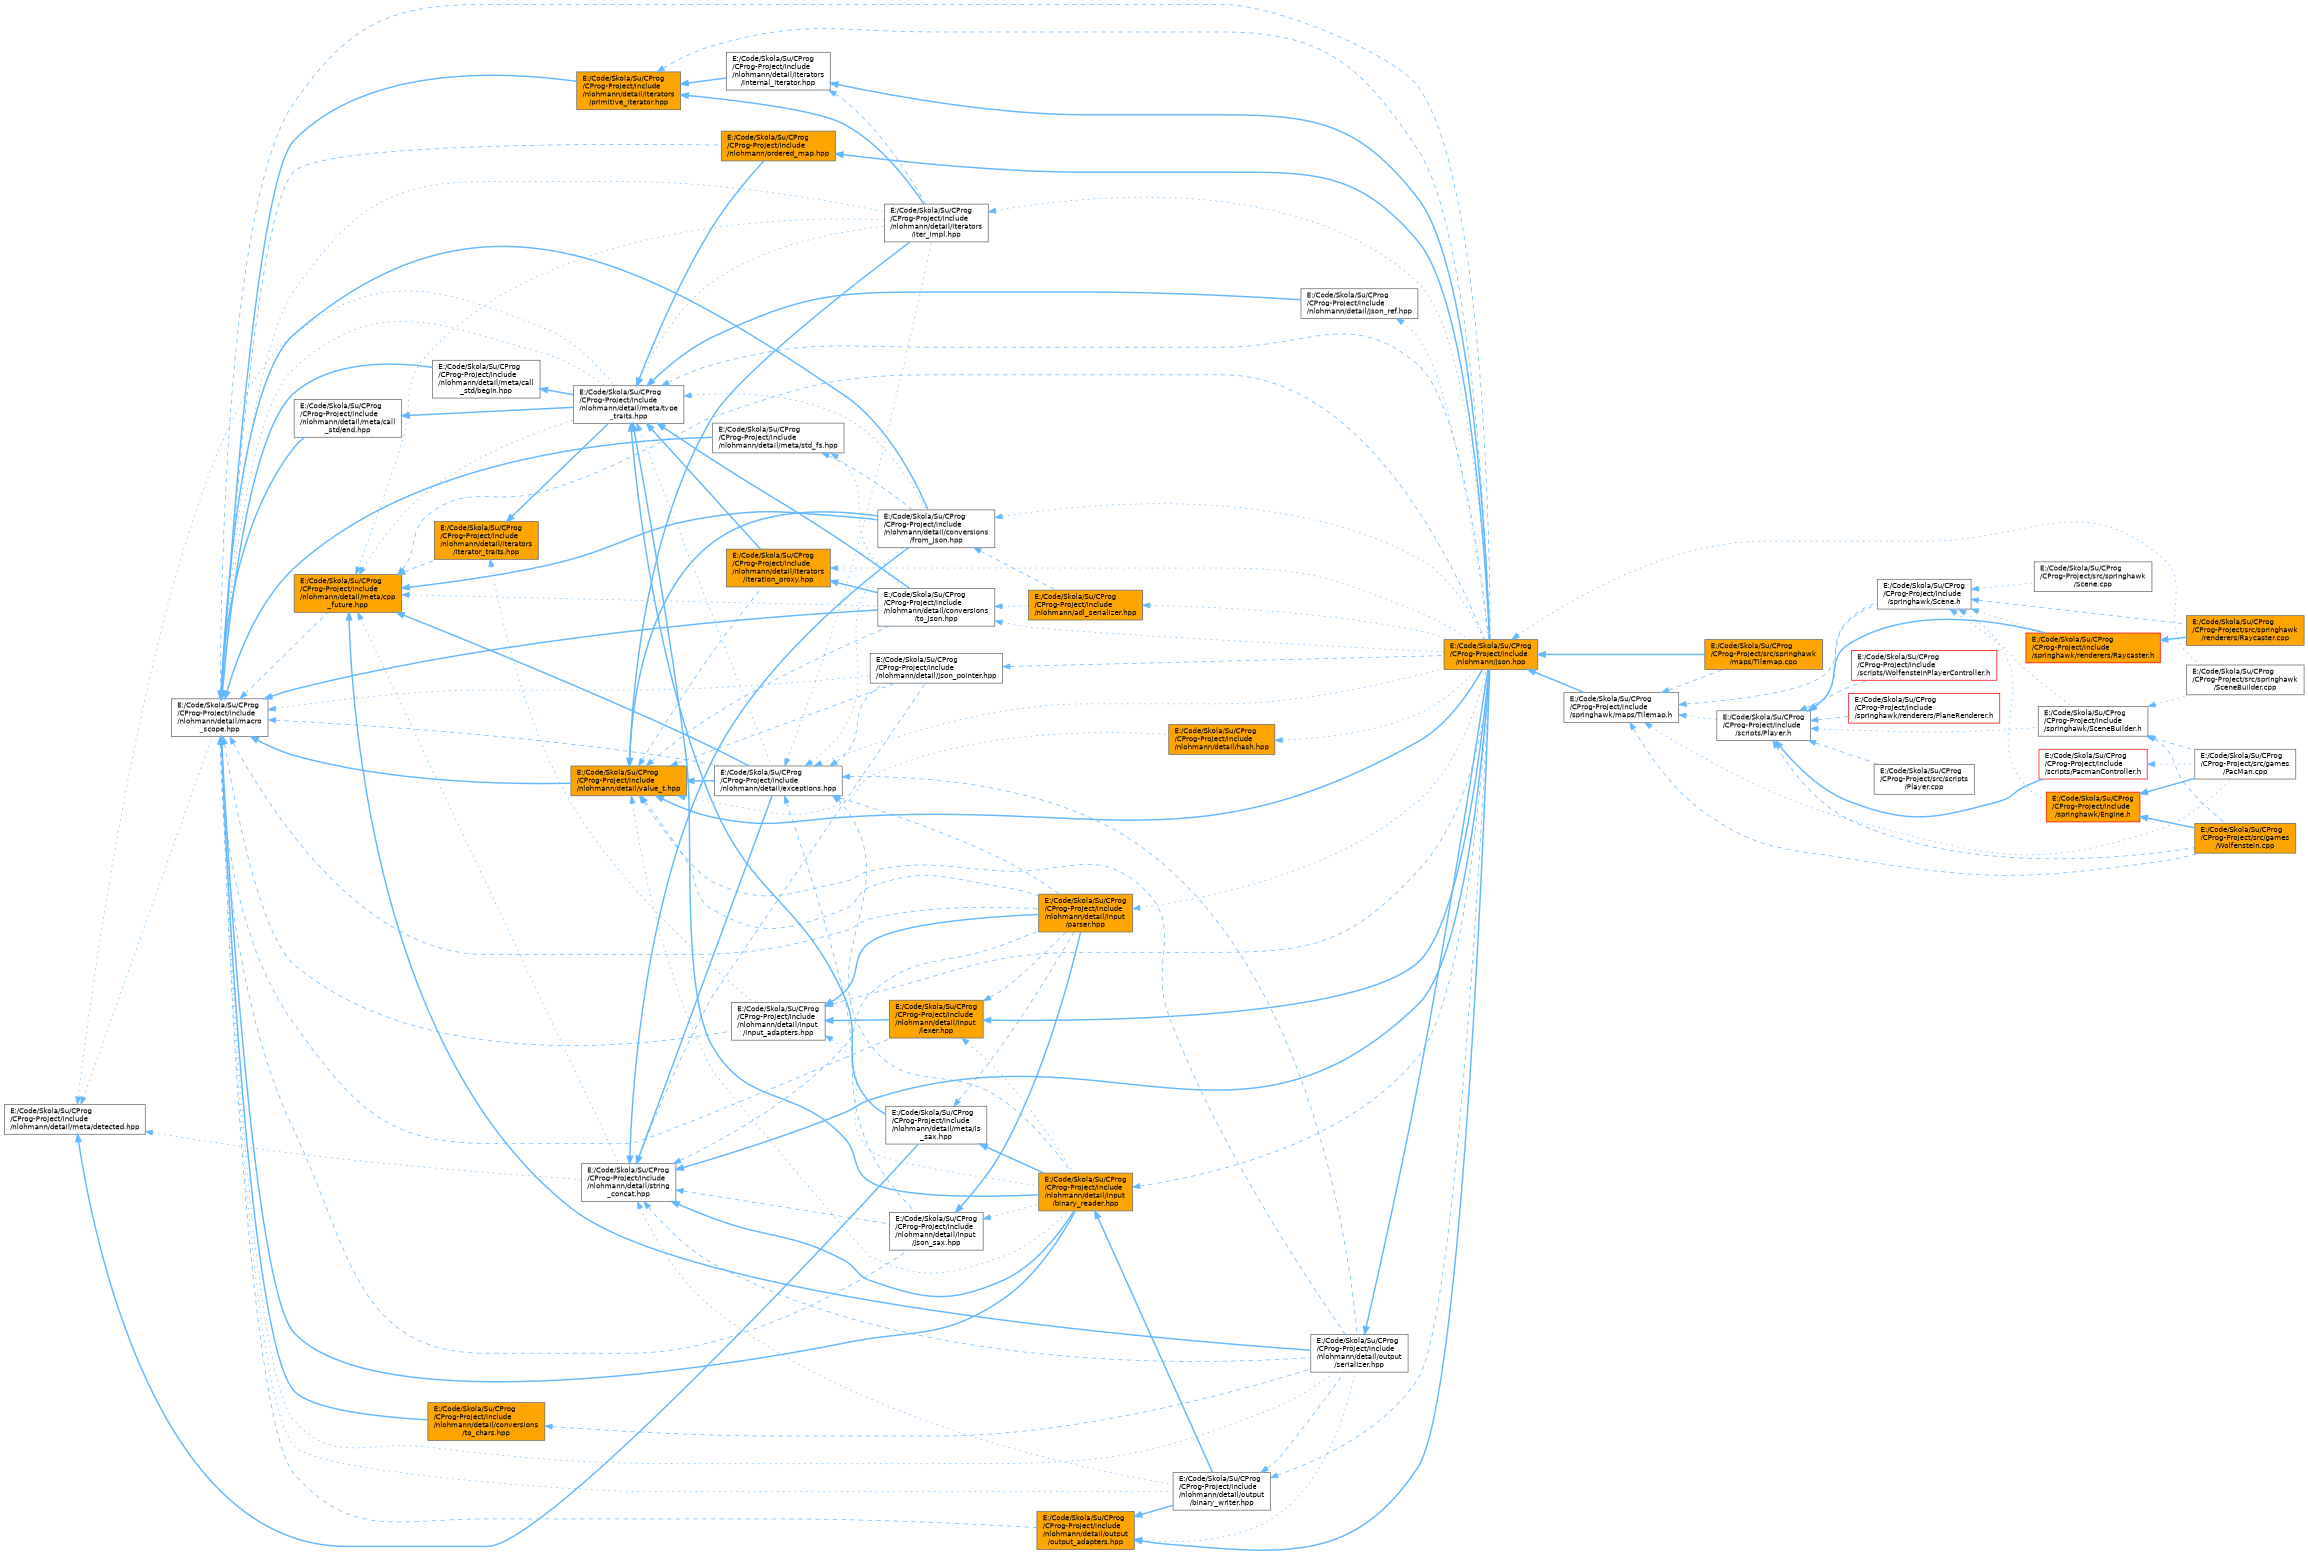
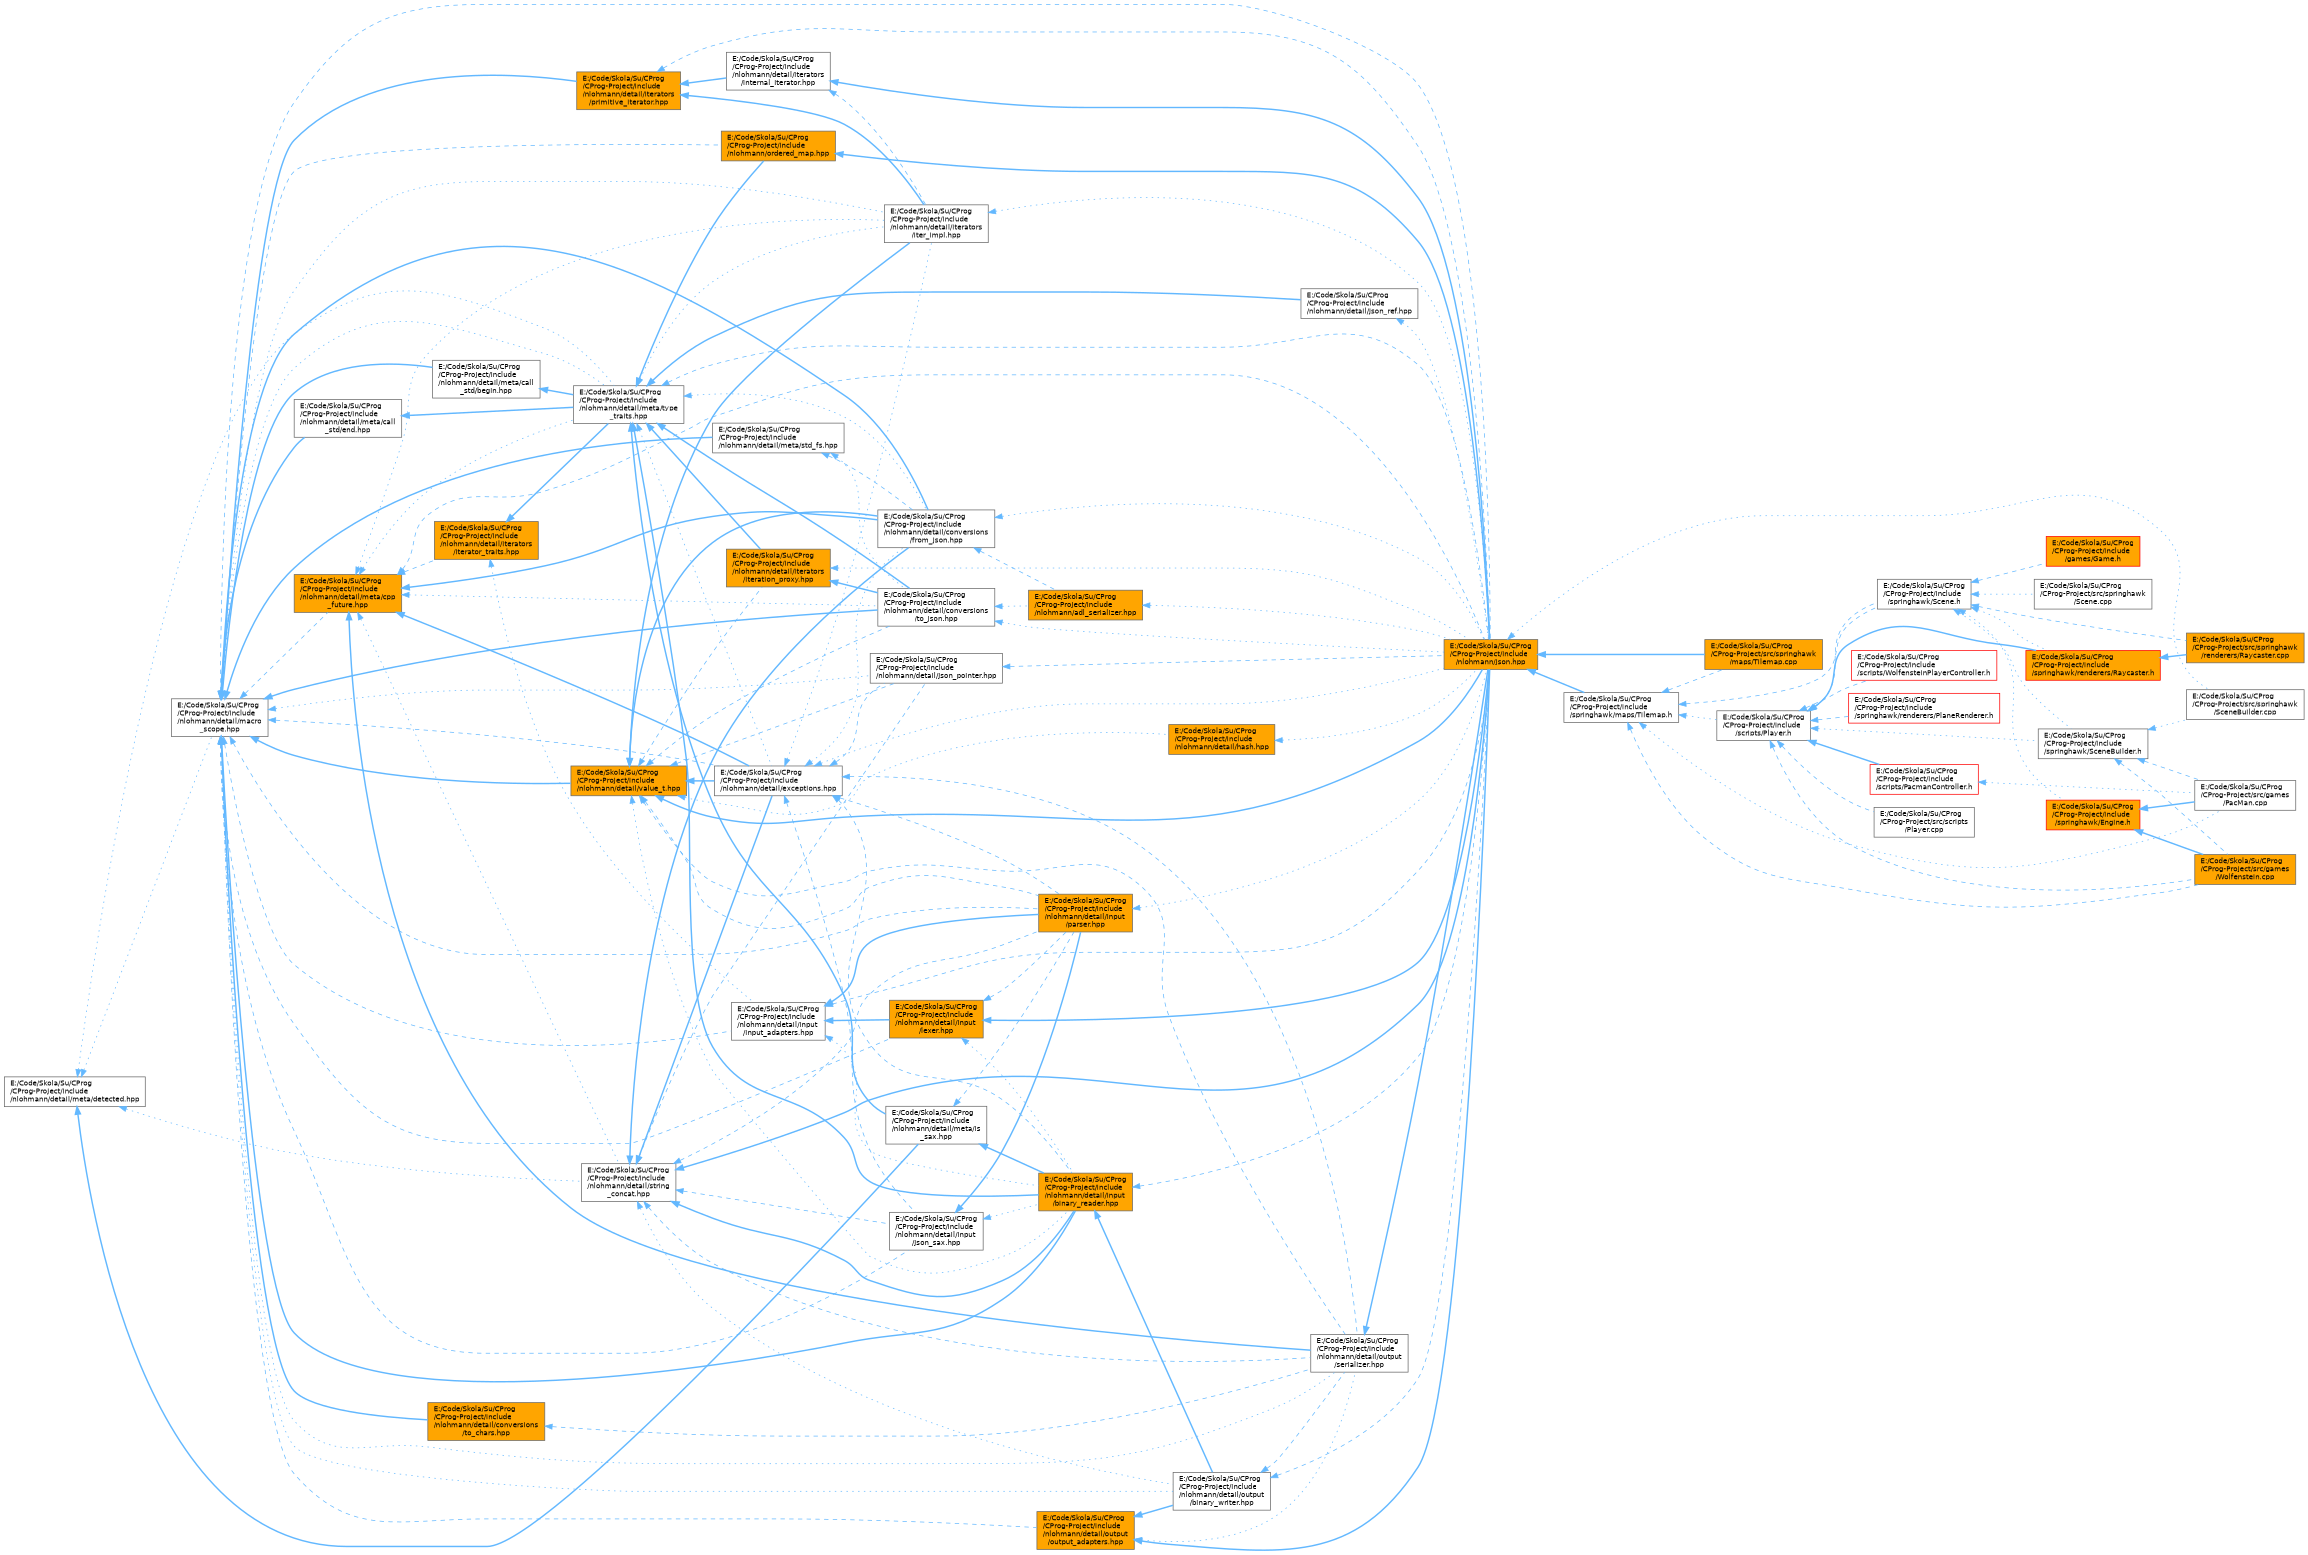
none -> (2093, 551)
